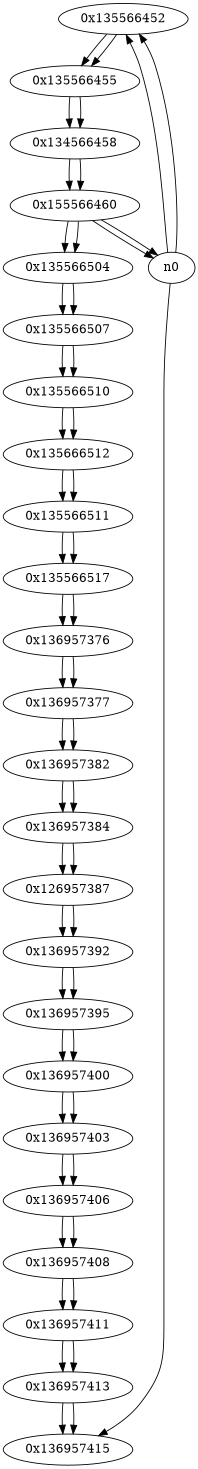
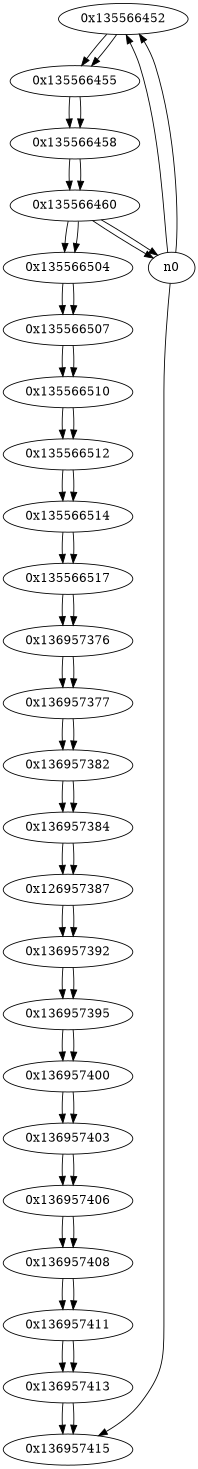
(75, 143) -> (75, 143)
(75, 206) -> (75, 206)
(68, 454) -> (68, 454)
(68, 517) -> (68, 517)
